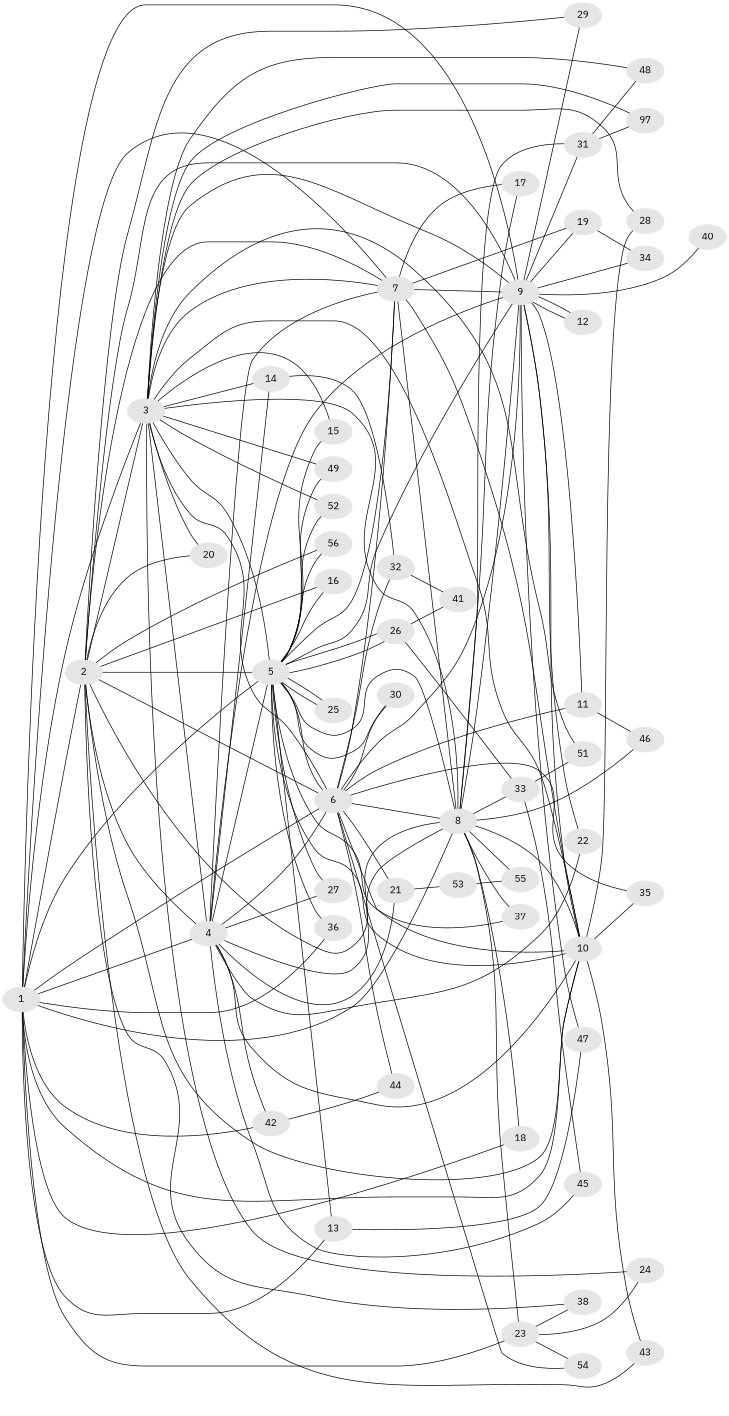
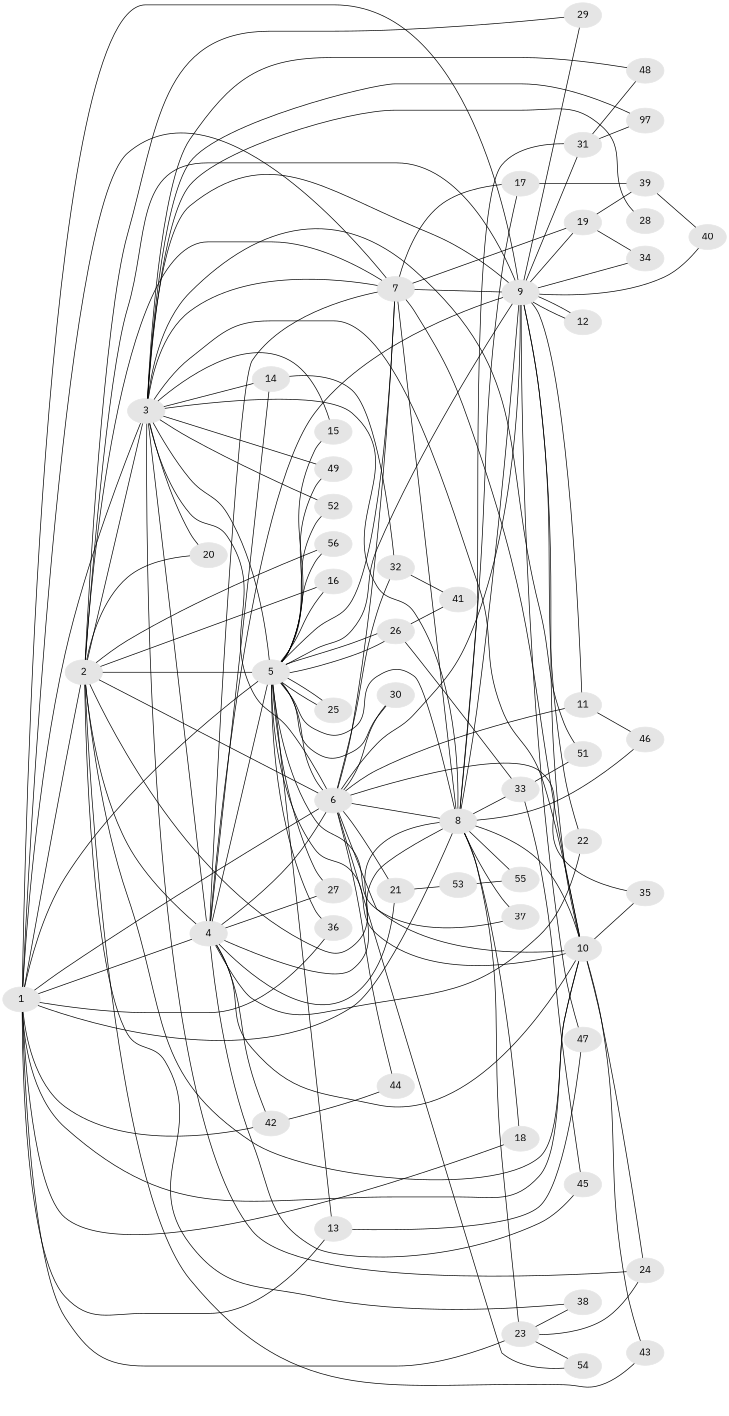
none -> (645, 184)
(607, 583) -> (618, 1109)
